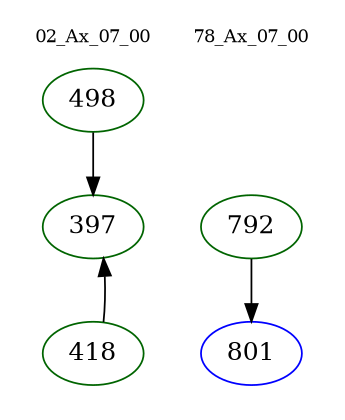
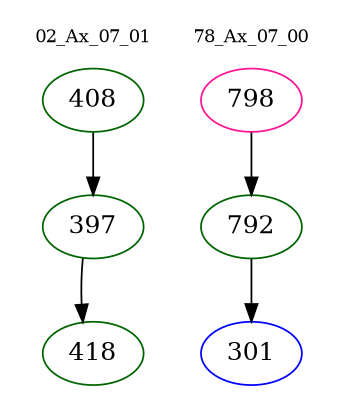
(93, 38) -> (93, 38)
(93, 100) -> (93, 100)
none -> (251, 100)
(105, 299) -> (81, 281)
(251, 353) -> (251, 353)
